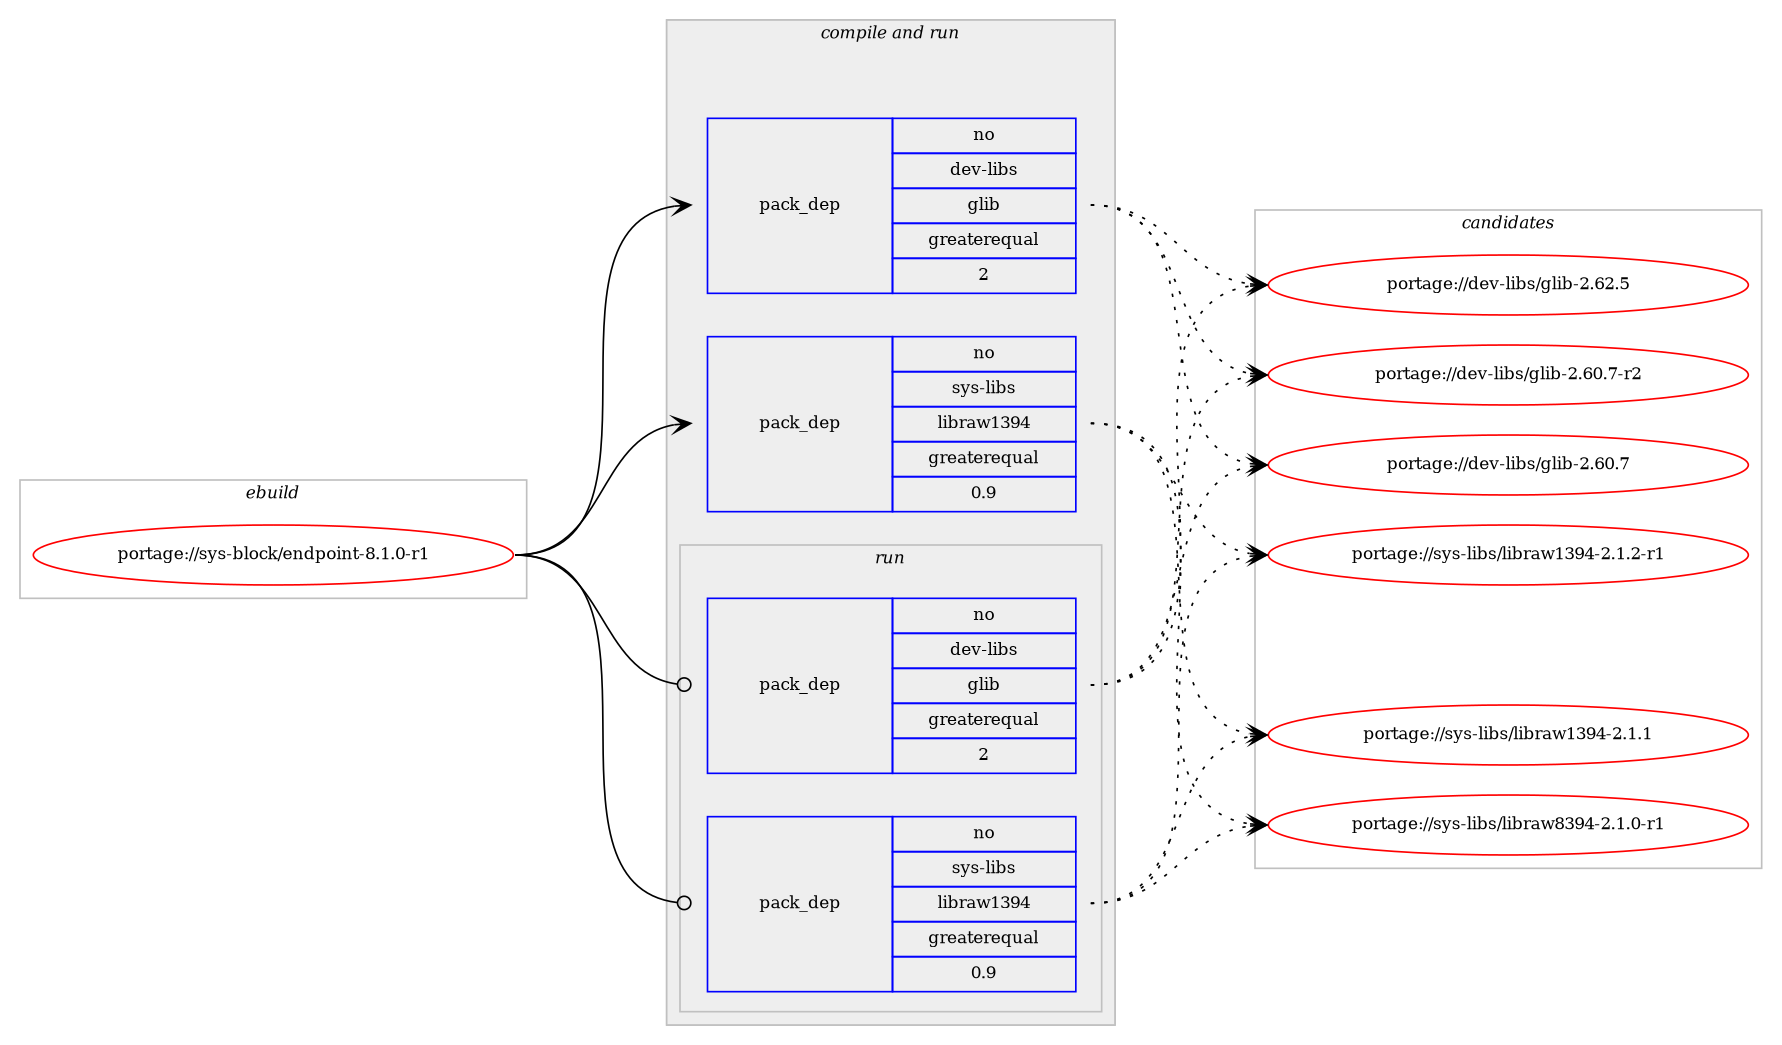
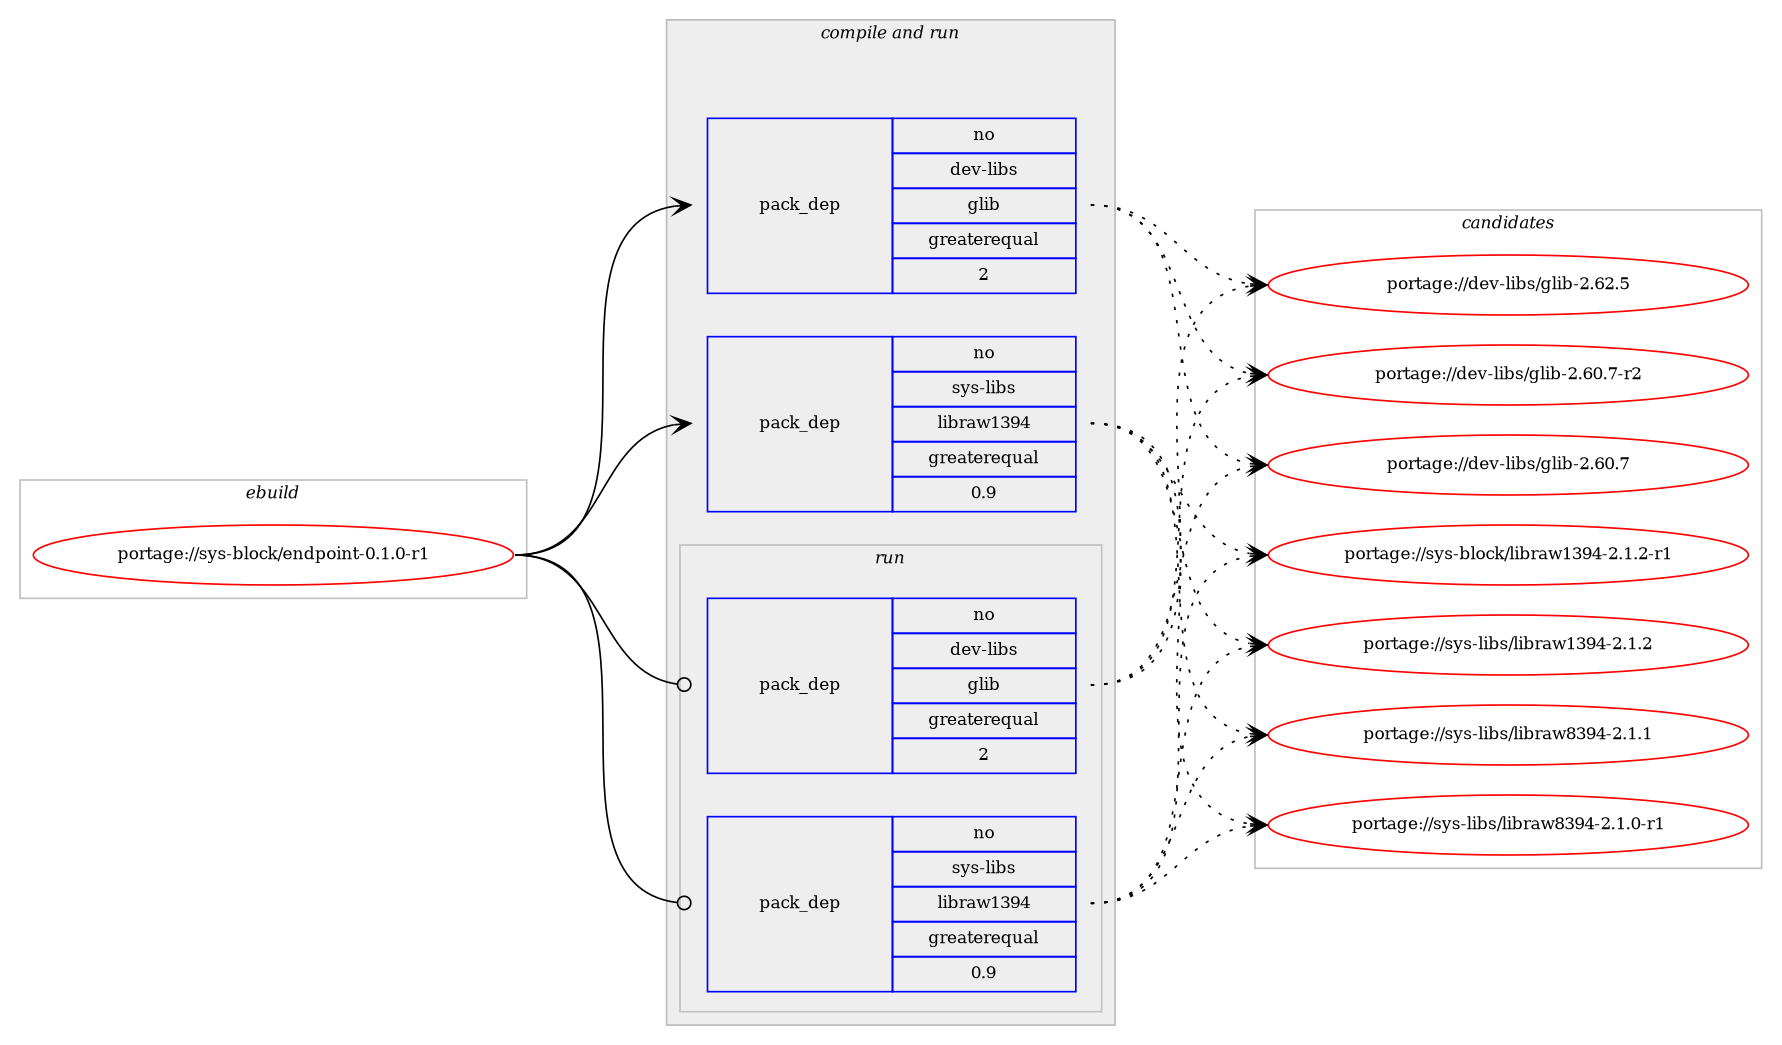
(273, 555) -> (273, 555)
(1508, 555) -> (1508, 555)
none -> (1508, 645)
(1508, 735) -> (1508, 735)
